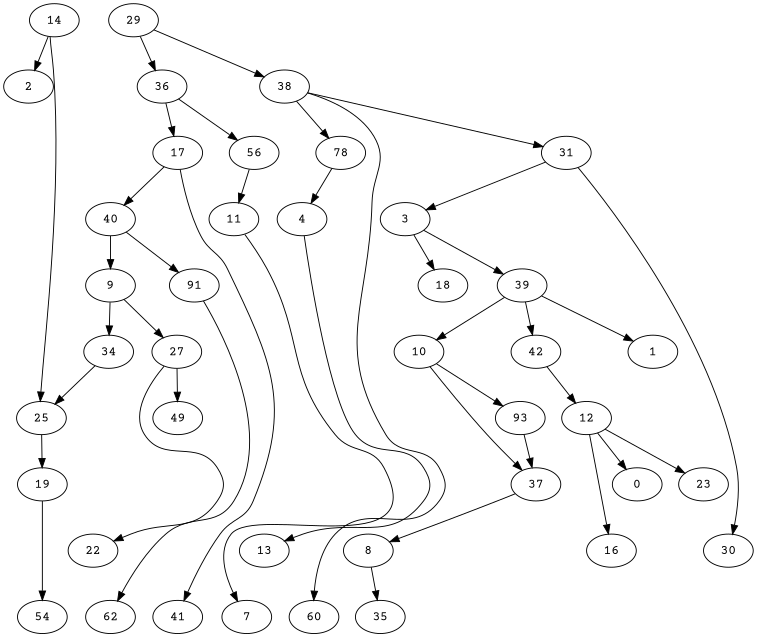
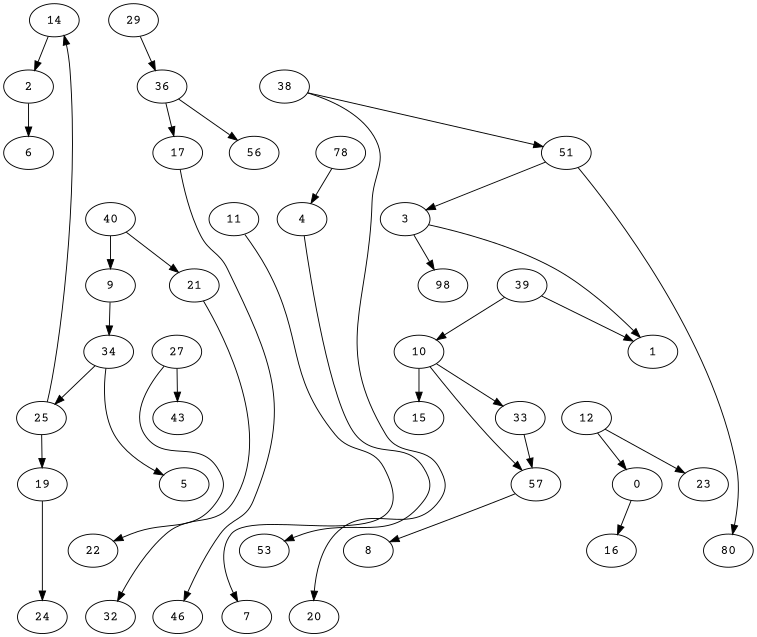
(205, 52) -> none
(310, 116) -> none
none -> (29, 153)
(566, 153) -> (566, 153)
(245, 182) -> none
(147, 183) -> none
(54, 215) -> (70, 224)
(459, 250) -> (540, 261)
(194, 285) -> (194, 285)
(443, 285) -> (443, 285)
(140, 315) -> none
(536, 352) -> none
(178, 418) -> (178, 418)
none -> (419, 418)
(520, 418) -> (520, 418)
(598, 480) -> (626, 513)
none -> (184, 484)
(536, 484) -> (536, 484)
(264, 551) -> (264, 551)
(728, 551) -> (728, 551)
(42, 617) -> (42, 617)
(110, 617) -> (110, 617)
(178, 617) -> (178, 617)
(314, 617) -> (314, 617)
(380, 617) -> none
